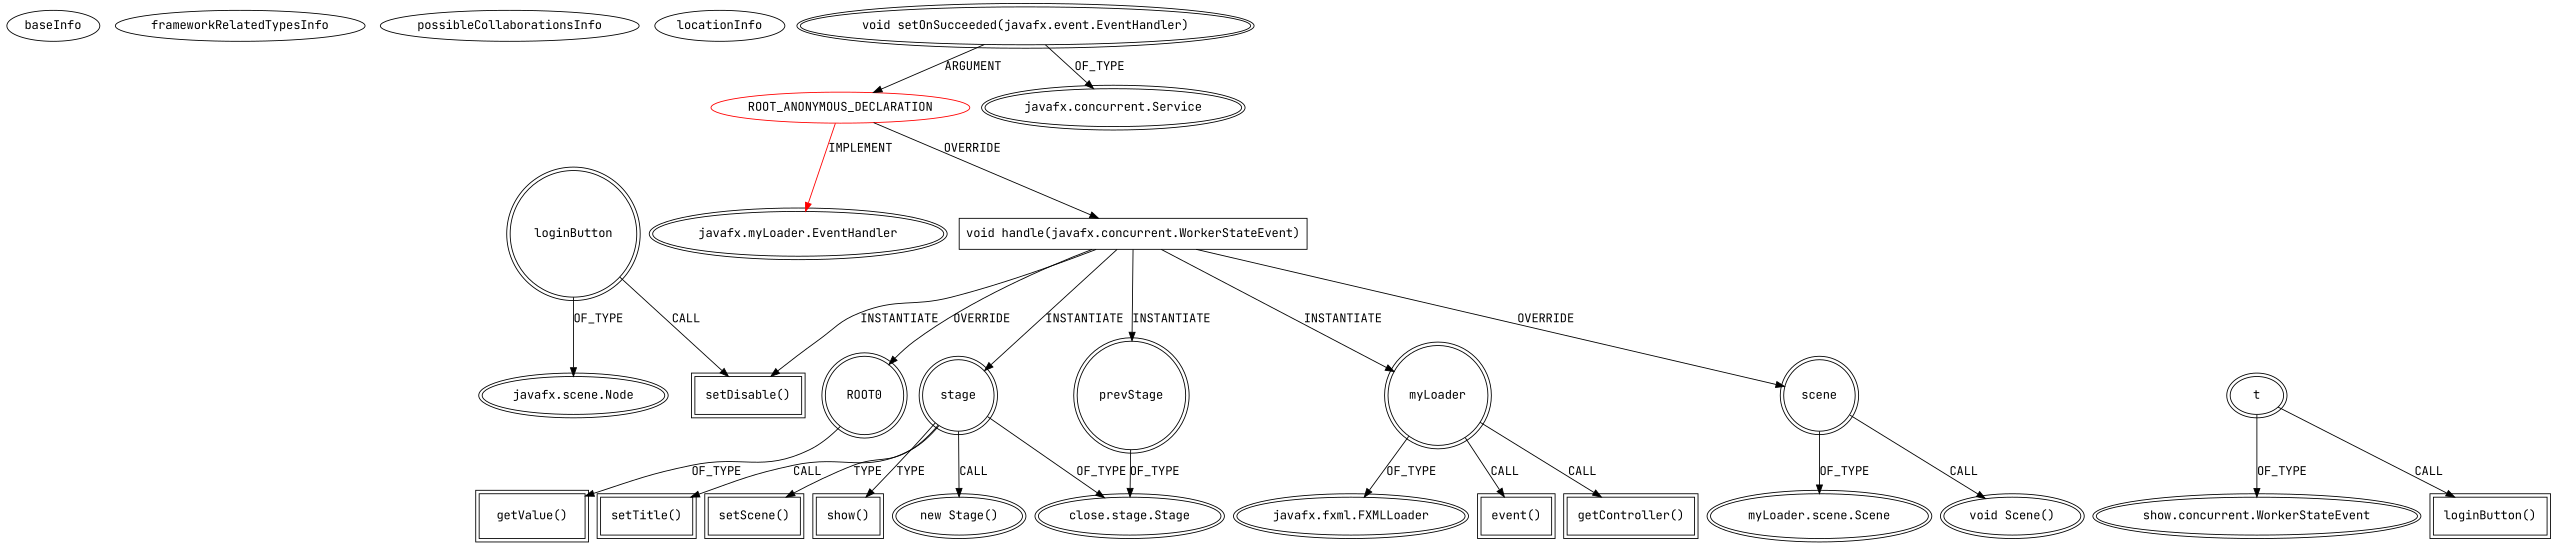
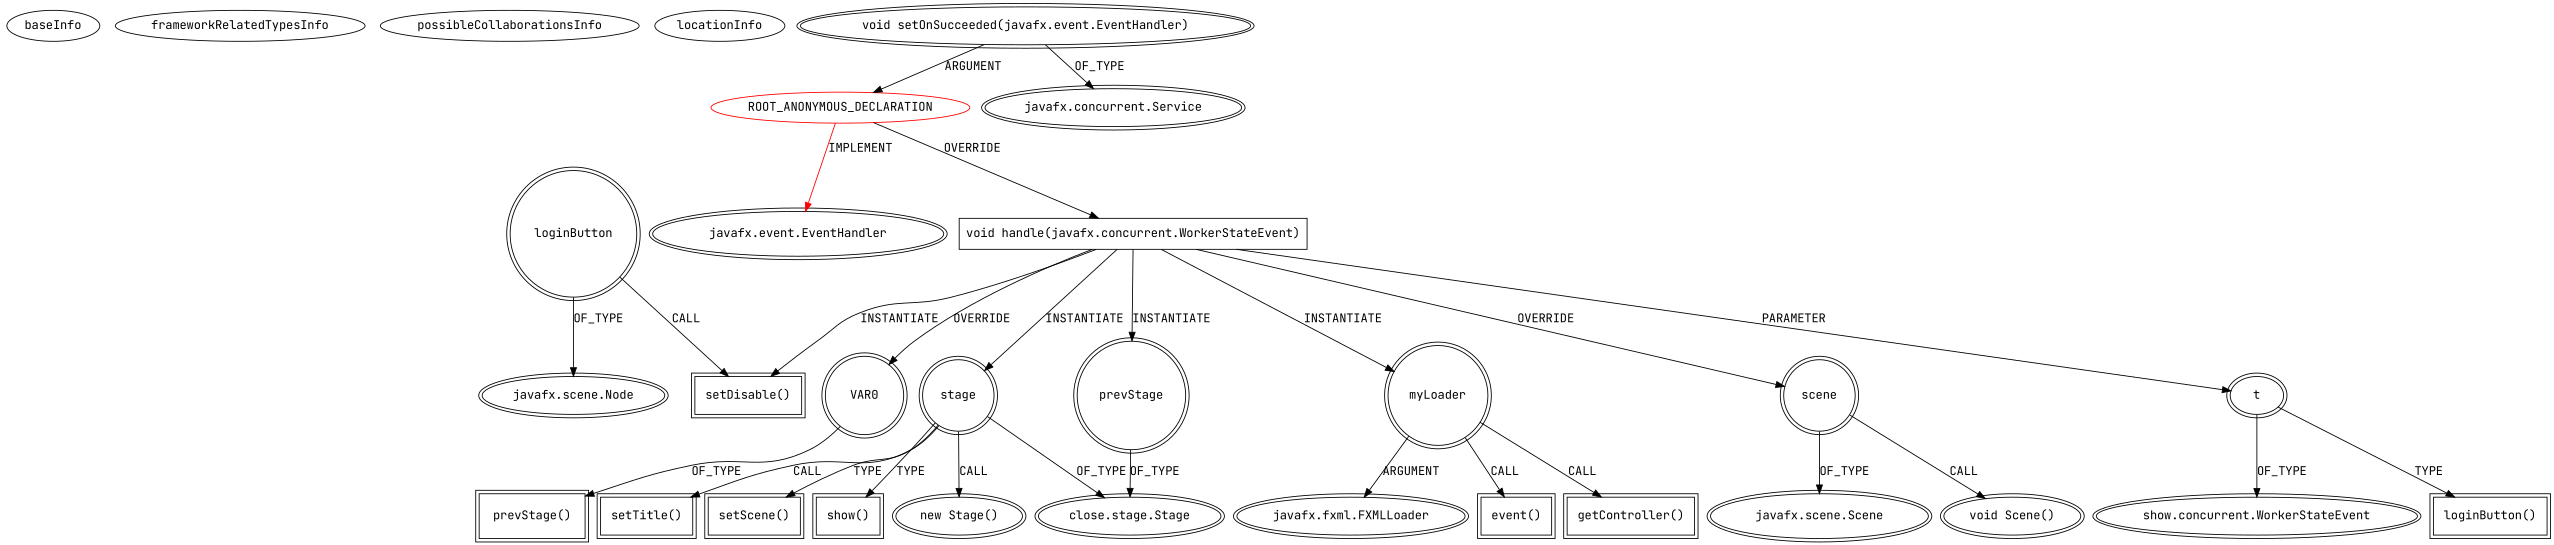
(798, 234) -> (798, 234)
none -> (1729, 320)
(865, 395) -> (865, 395)
(1411, 472) -> (1411, 472)
(2429, 472) -> (2429, 472)
(532, 516) -> (532, 516)
(1819, 516) -> (1819, 516)
